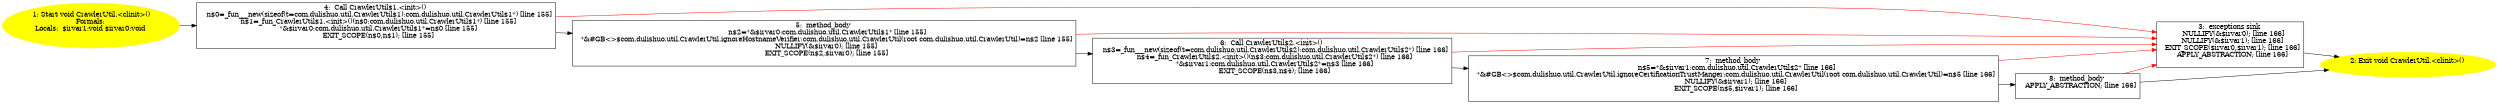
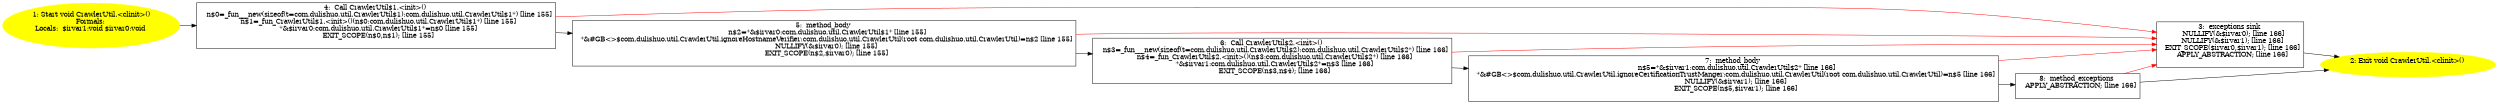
(2078, 86) -> (2078, 86)
